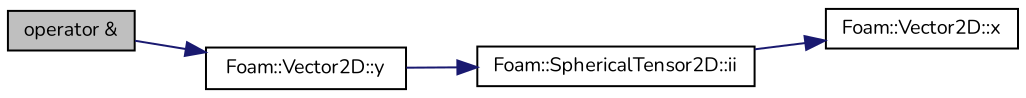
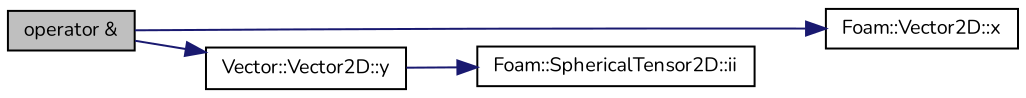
(780, 46) -> (470, 29)
(306, 68) -> (306, 68)
